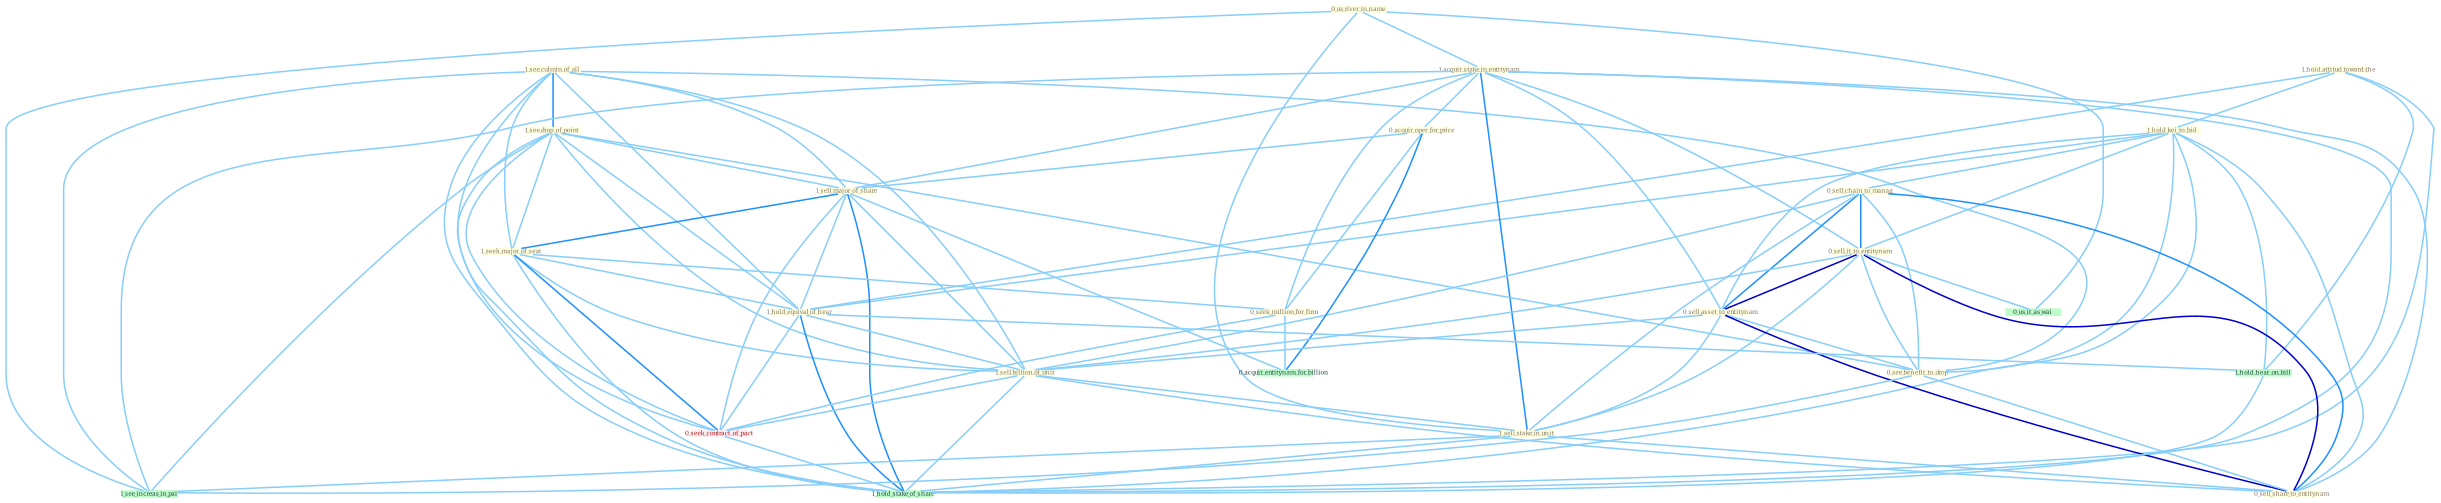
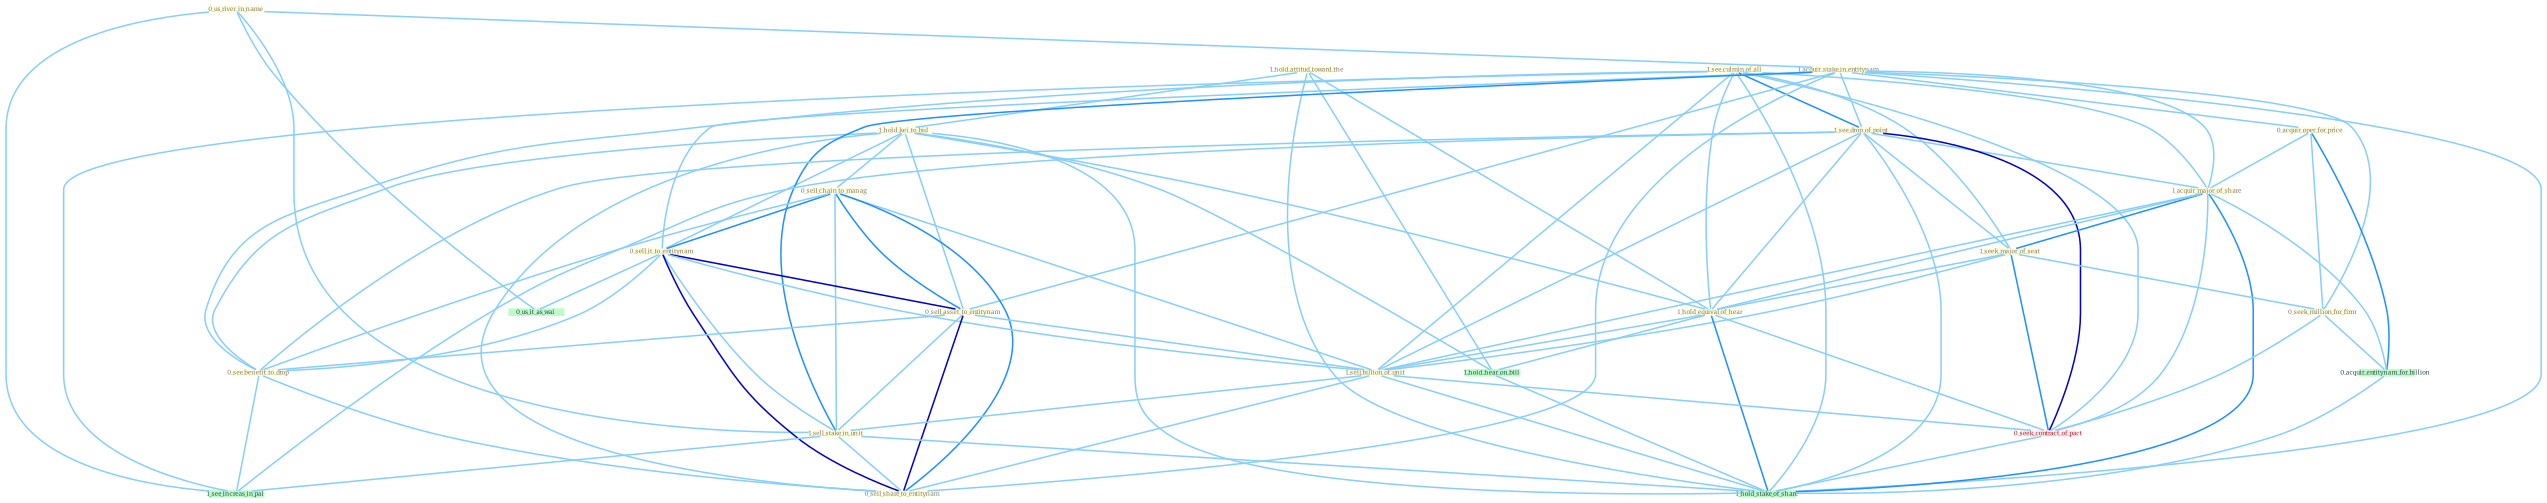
(650, 106) -> (1846, 88)
(847, 191) -> (2208, 191)
(533, 330) -> (2068, 210)
(663, 425) -> (2234, 447)
